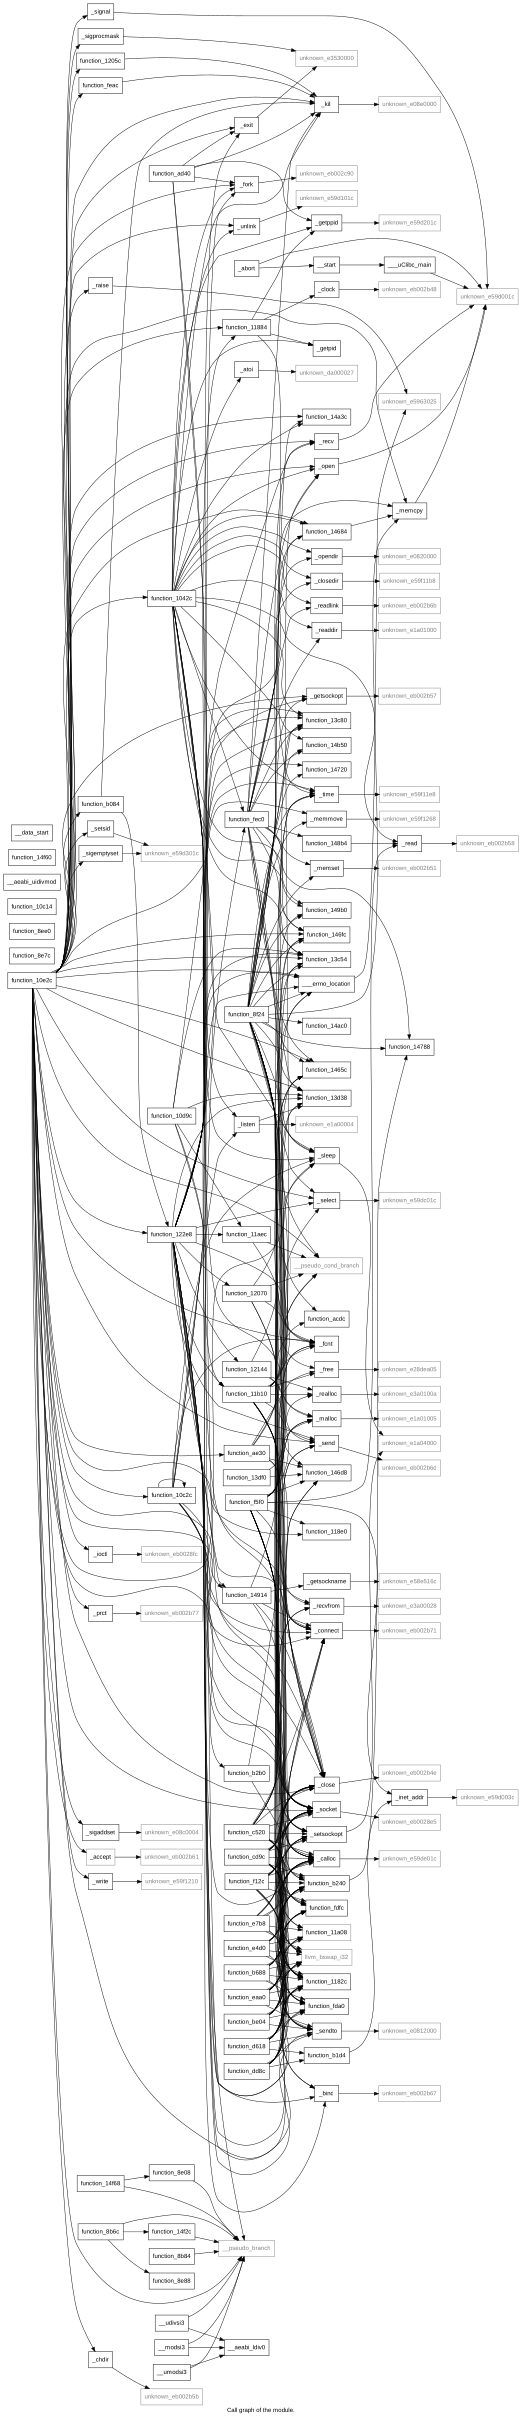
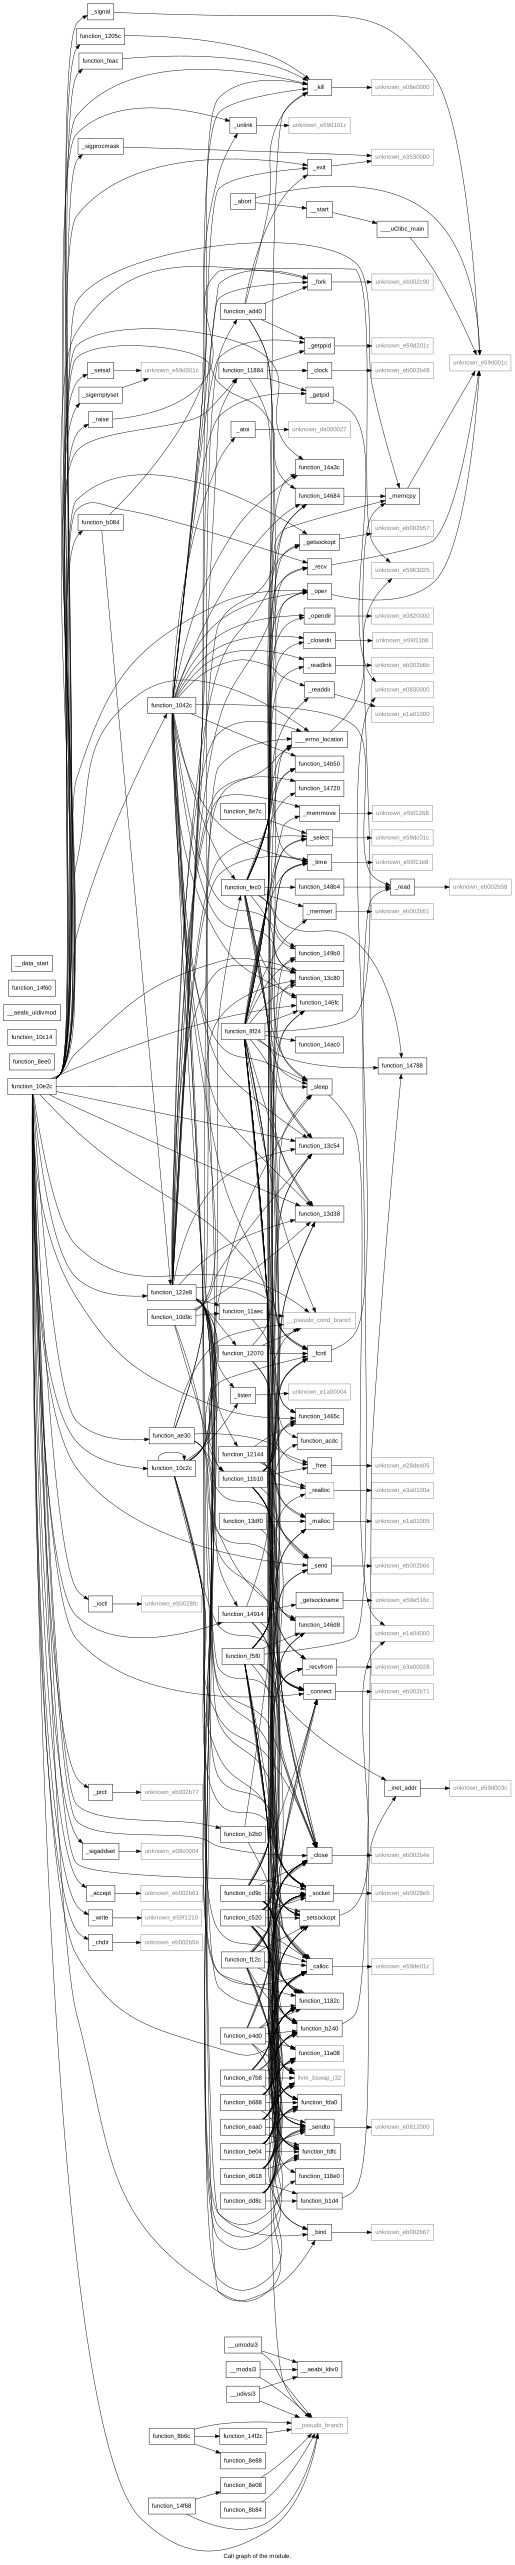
none -> (402, 690)
none -> (207, 876)
(272, 1116) -> (198, 1030)
(144, 1130) -> (287, 827)
(327, 1394) -> (320, 1490)
(101, 1857) -> (101, 1893)
